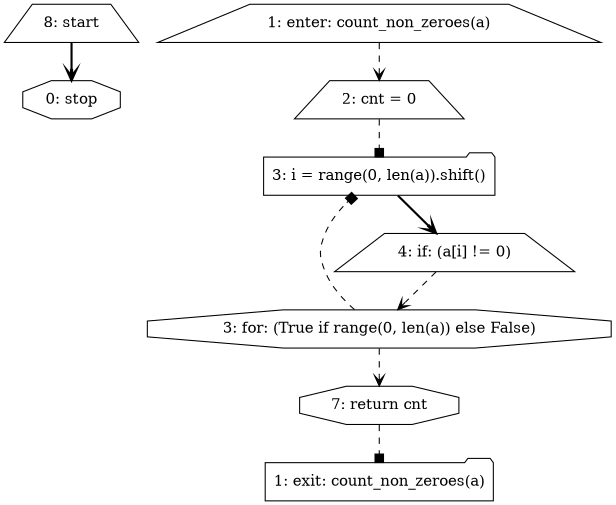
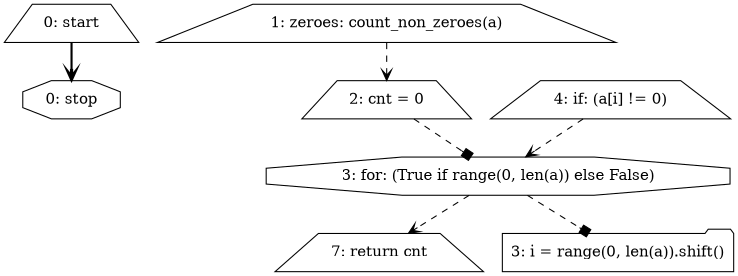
(72, 23) -> (72, 23)
(379, 23) -> (387, 23)
(379, 133) -> (438, 135)
(413, 211) -> none
(379, 405) -> (379, 253)
(379, 482) -> none
